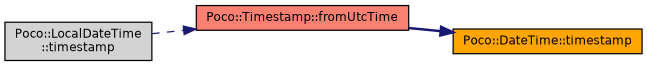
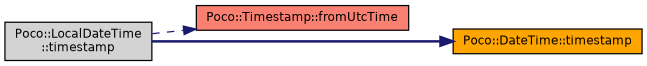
(425, 30) -> (296, 41)
